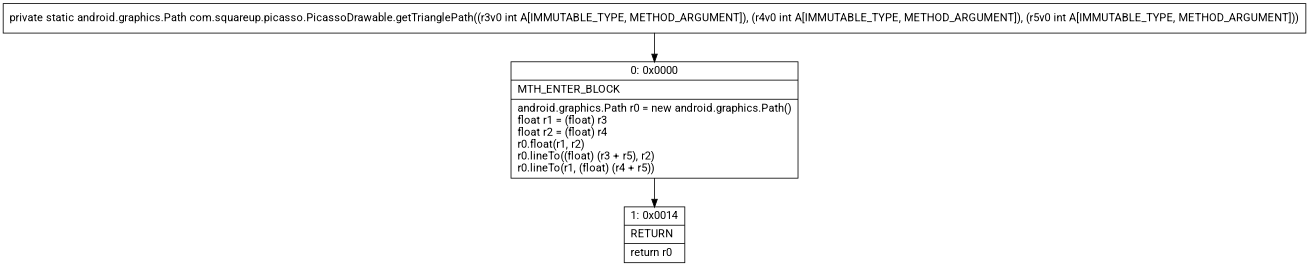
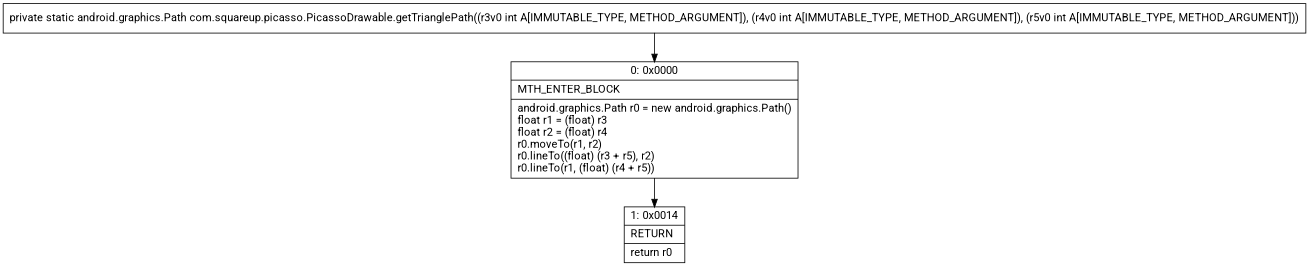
(551, 144) -> (560, 144)
